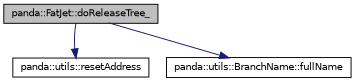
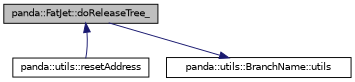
(75, 36) -> (87, 46)
(259, 68) -> (259, 68)
